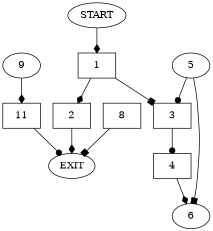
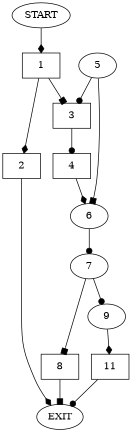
none -> (89, 266)
